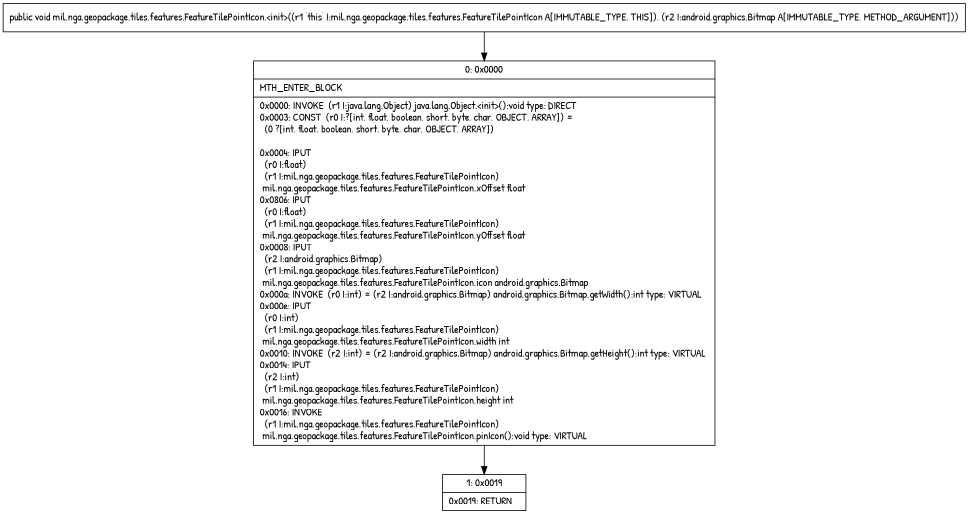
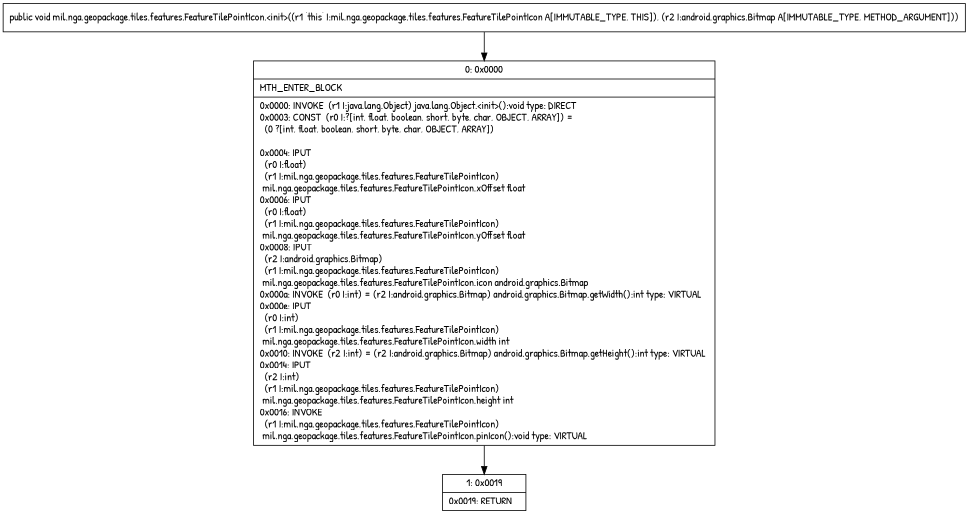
(288, 200) -> (288, 200)
